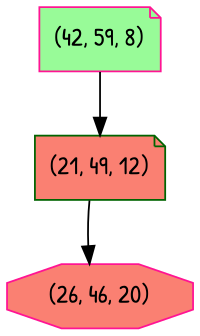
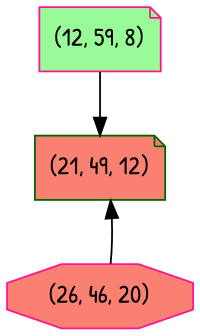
(100, 39) -> (100, 39)
(88, 223) -> (112, 241)
